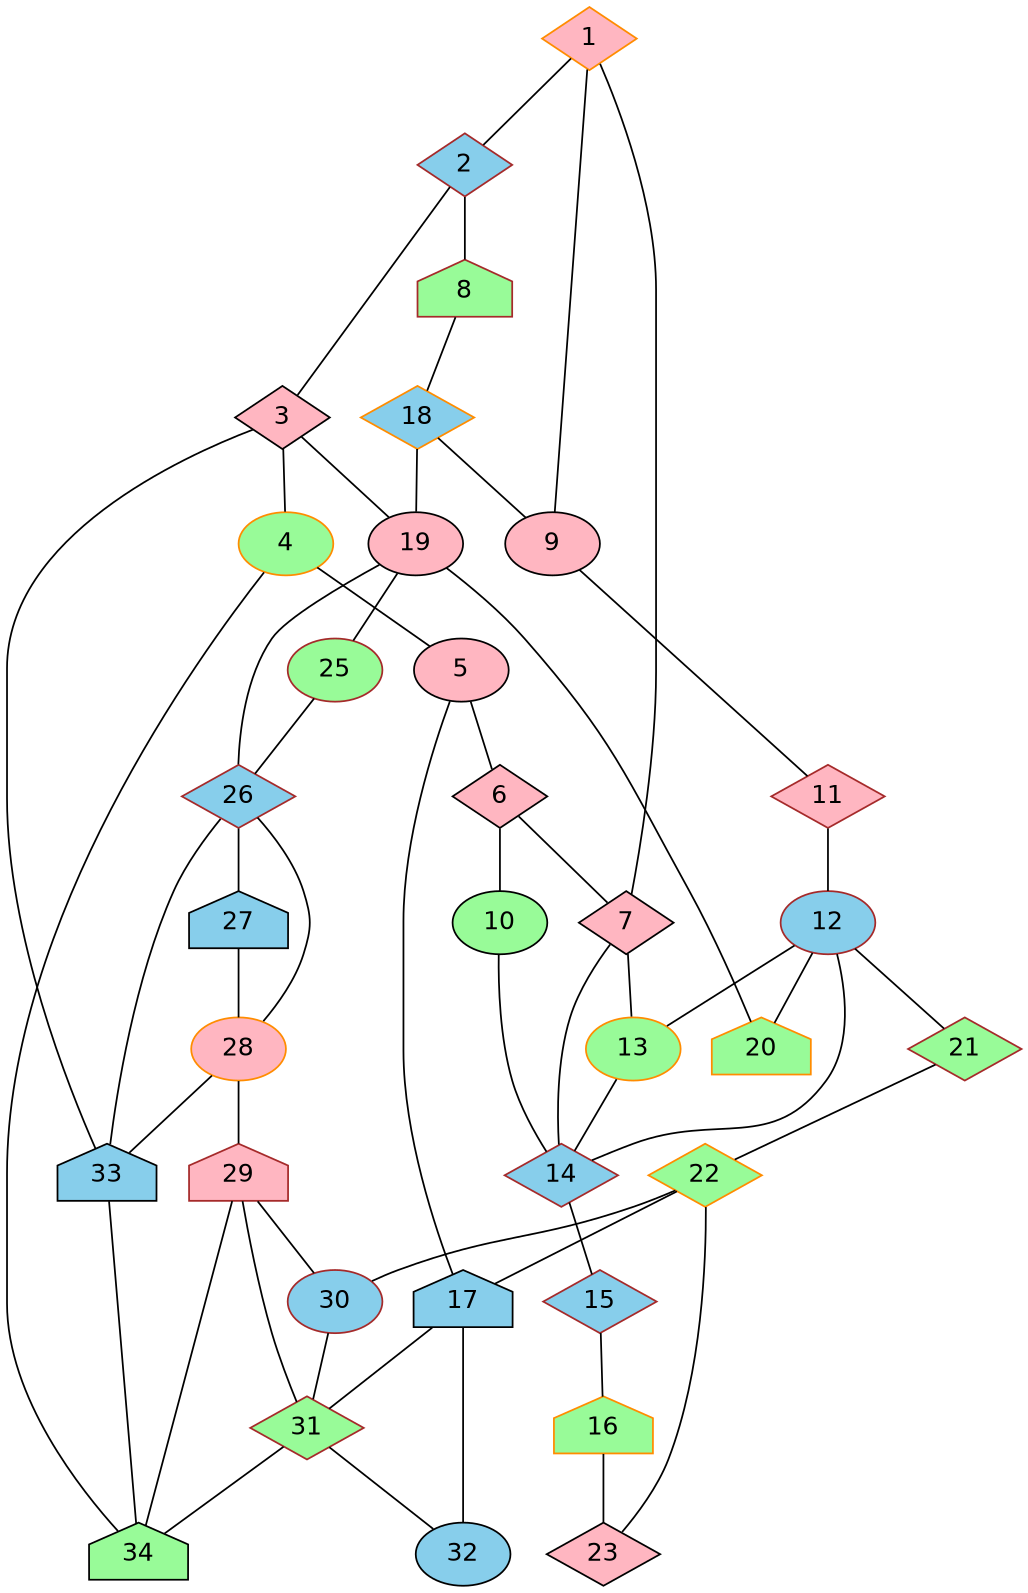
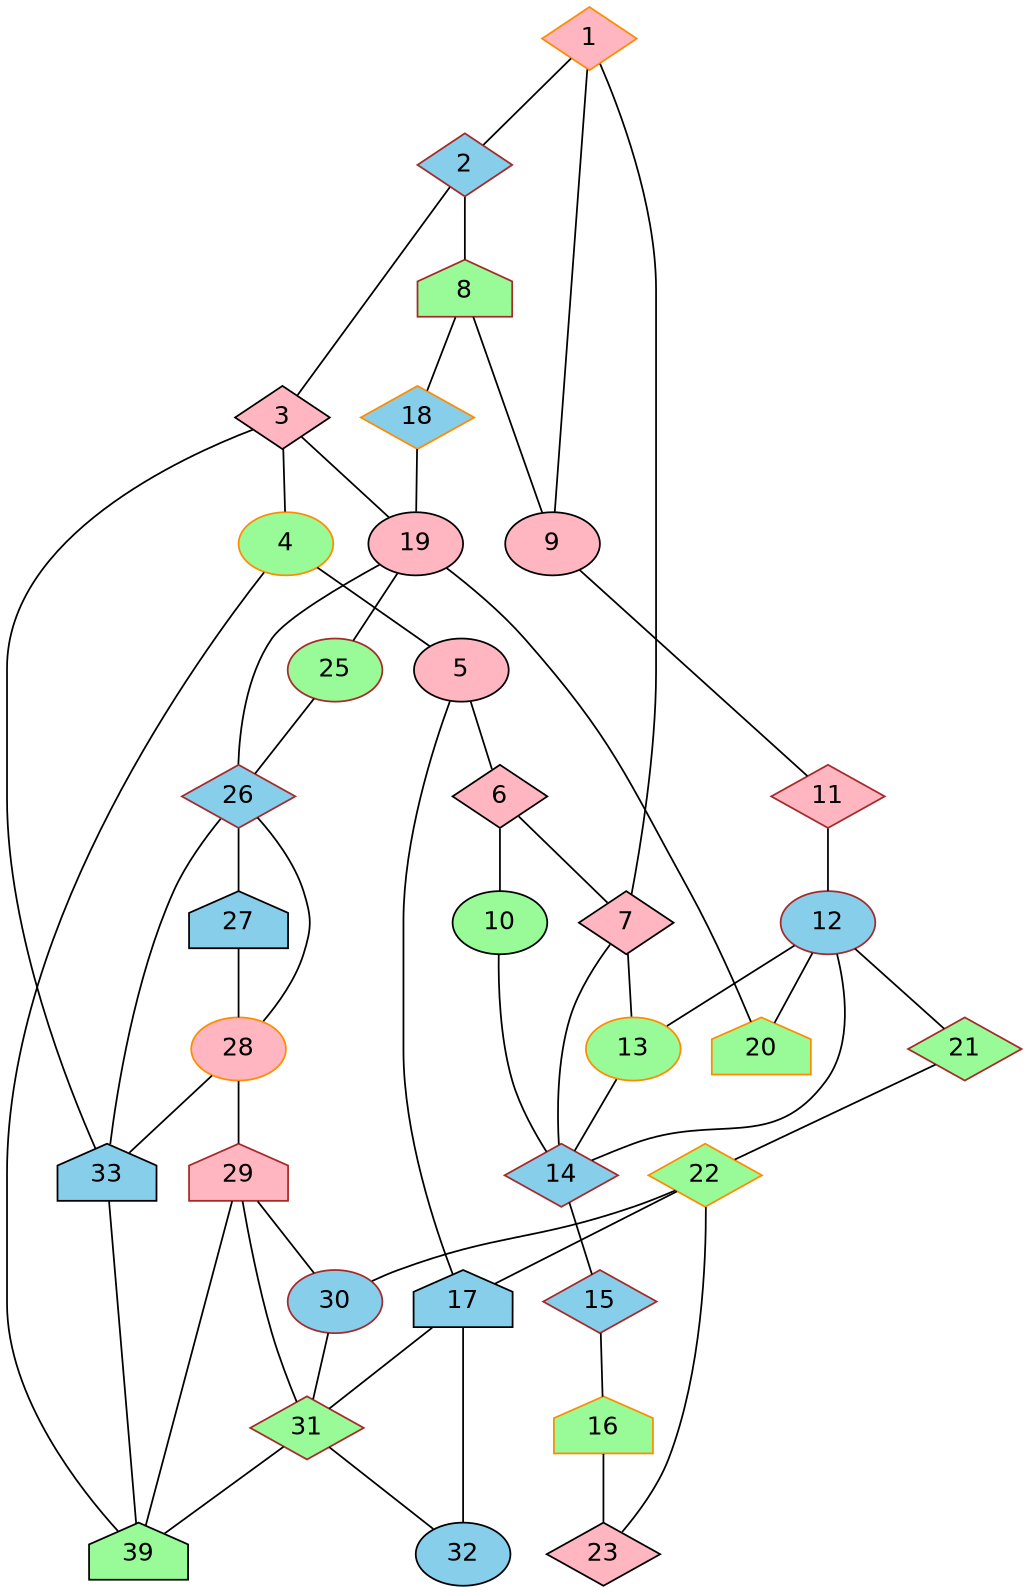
(482, 478) -> (508, 415)
(139, 1554) -> (139, 1554)
